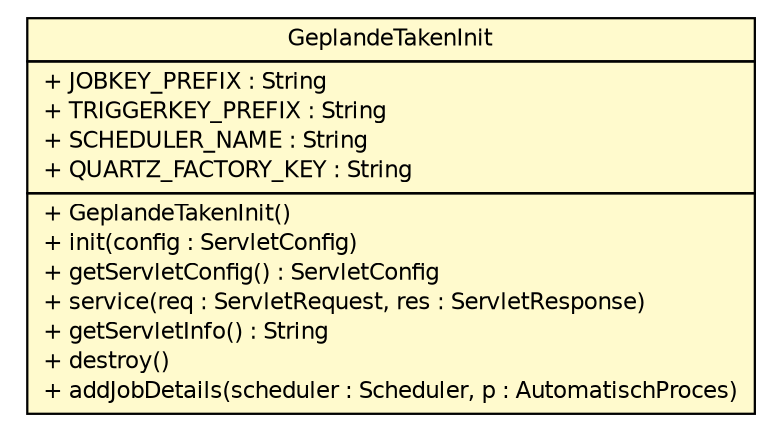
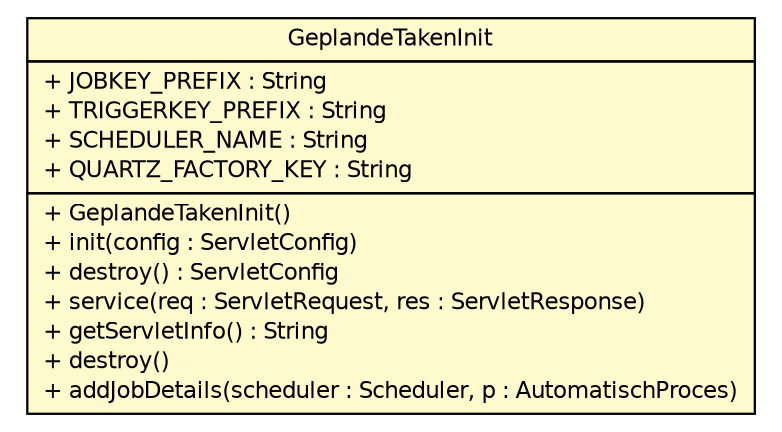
(242, 273) -> (191, 273)
